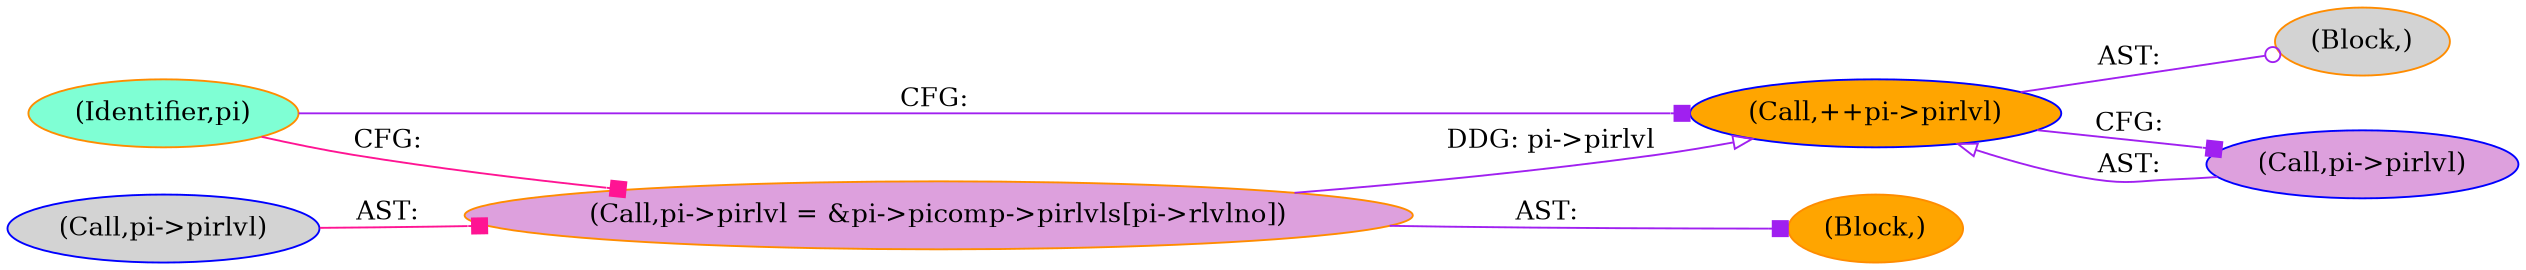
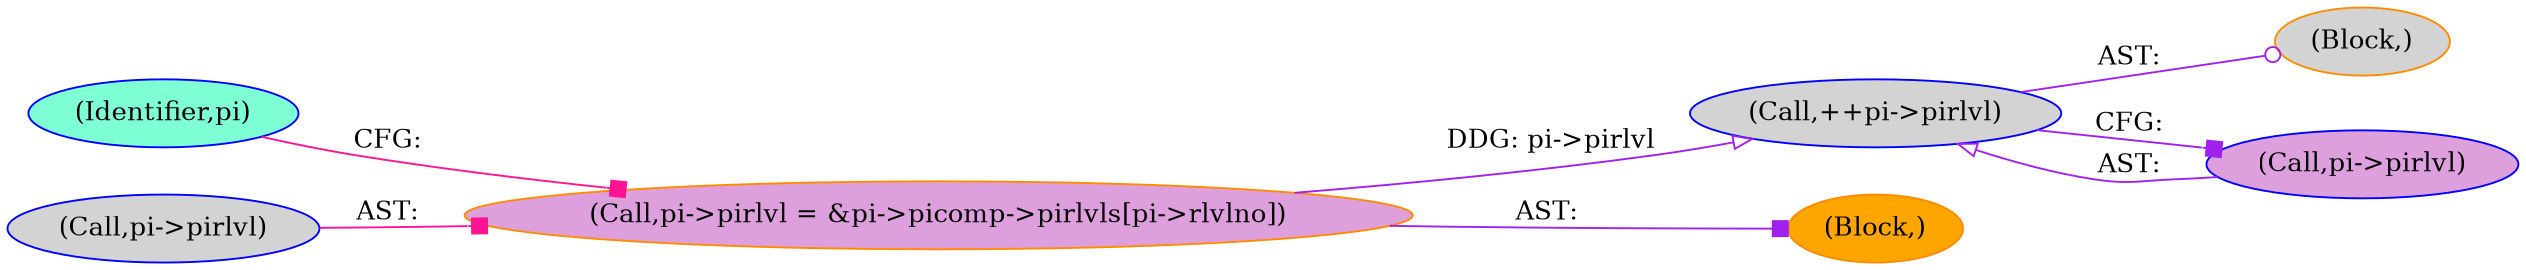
(163, 113) -> (163, 113)
(985, 113) -> none
(1876, 113) -> (1876, 113)
